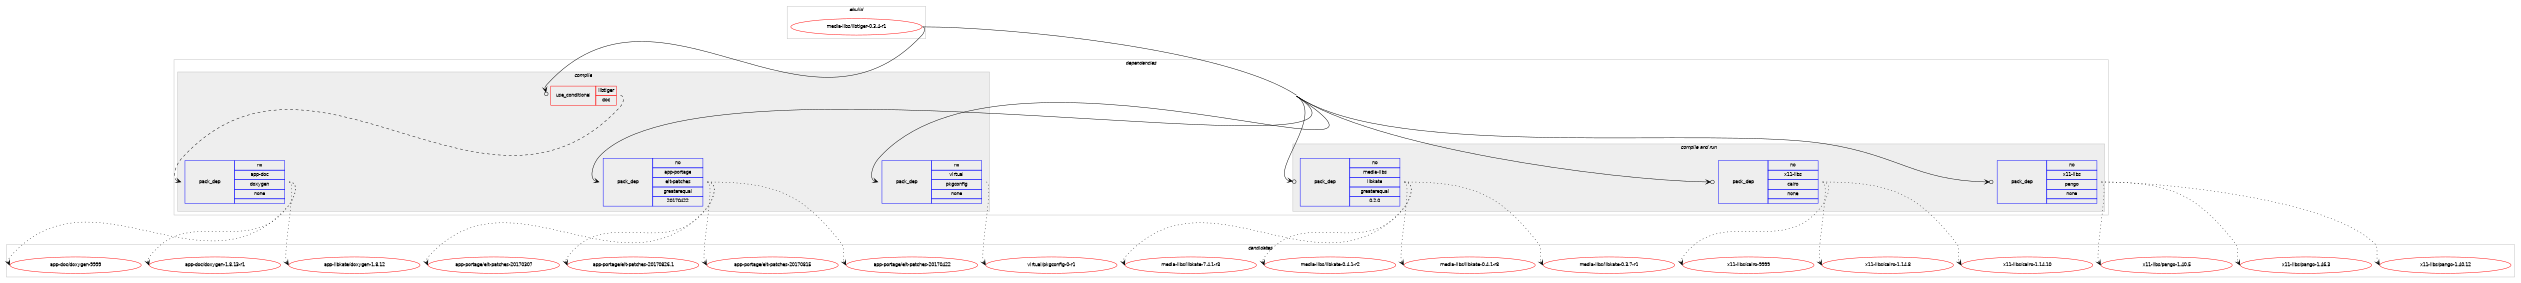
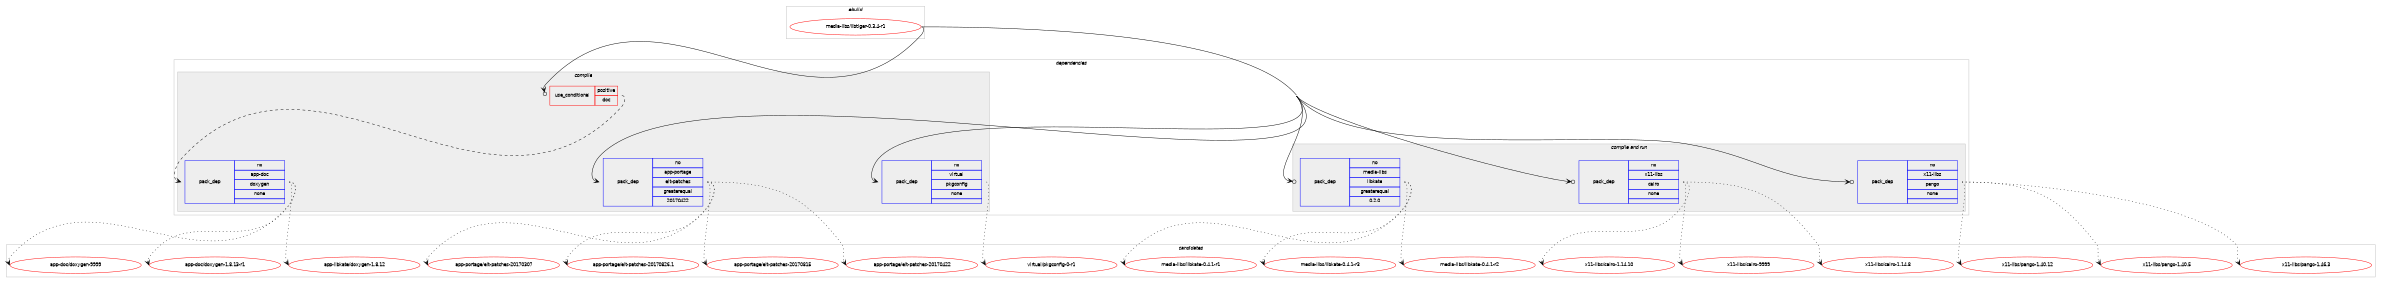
(606, 91) -> (606, 91)
(1191, 265) -> (1330, 265)
(1470, 265) -> (1191, 265)
(1609, 265) -> none
